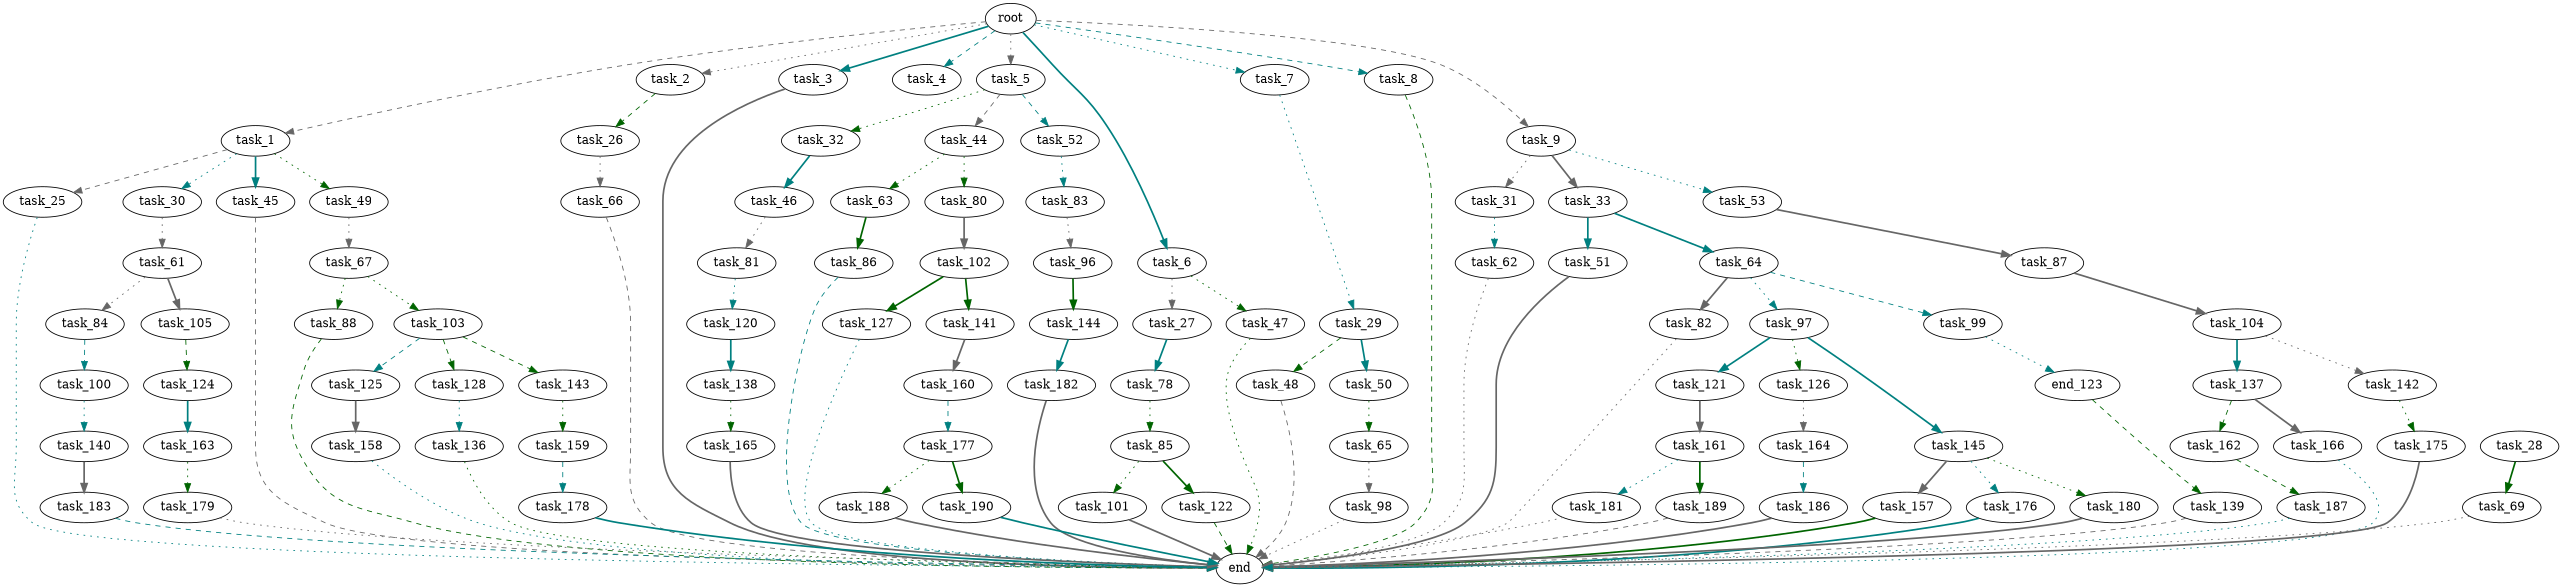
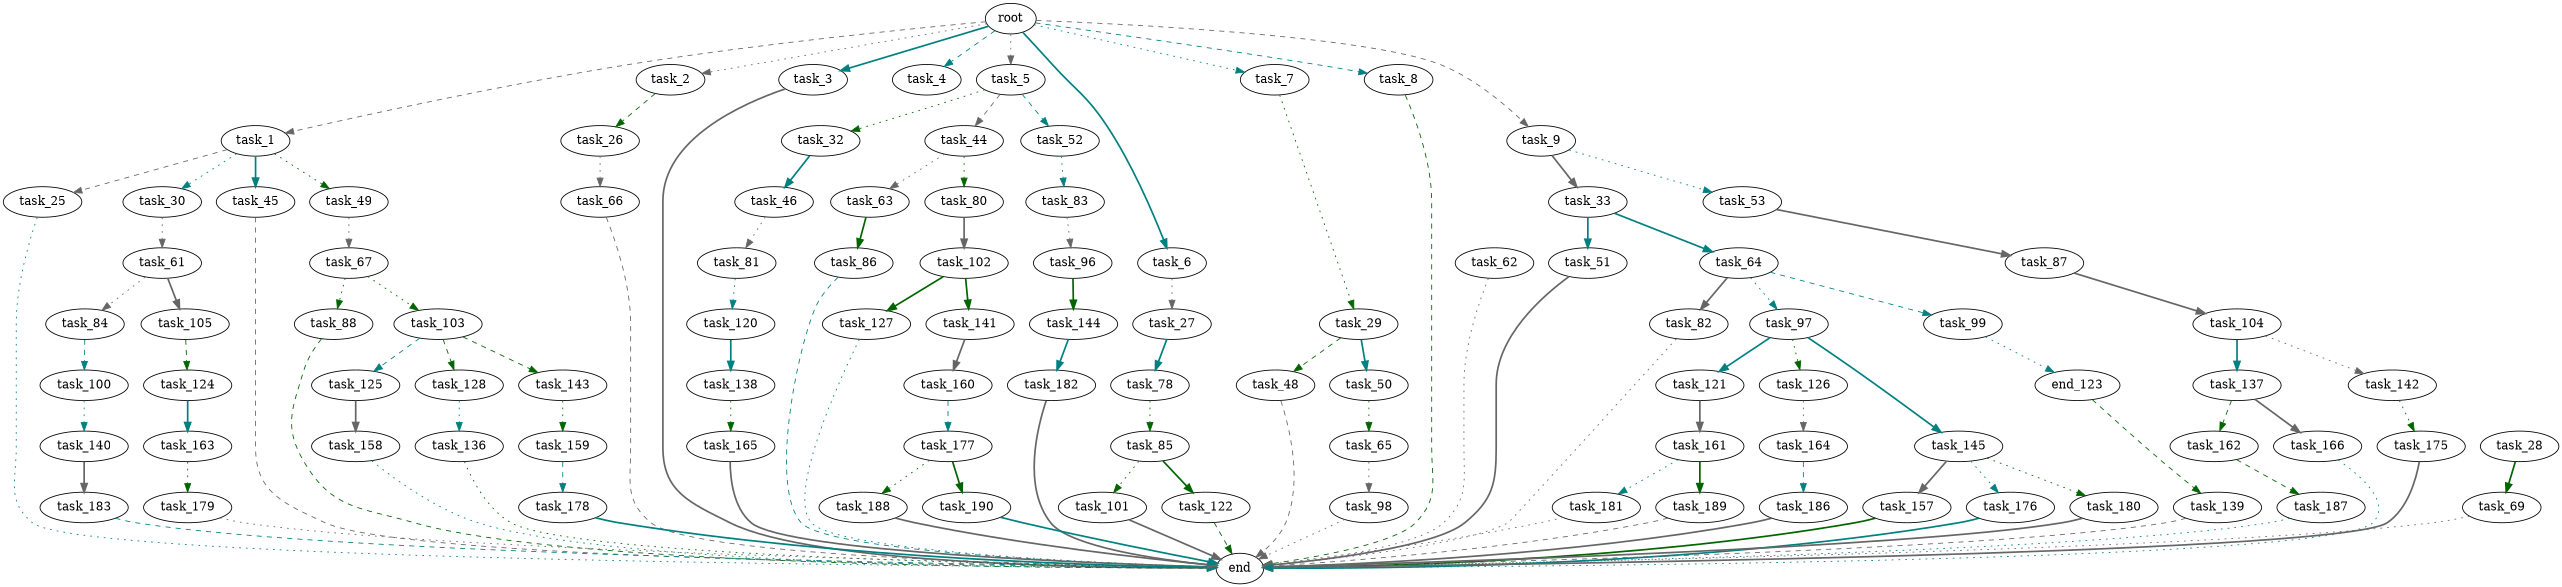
(921, 169) -> (921, 169)
(1315, 198) -> (1315, 198)
(1494, 202) -> none
(1265, 324) -> none
